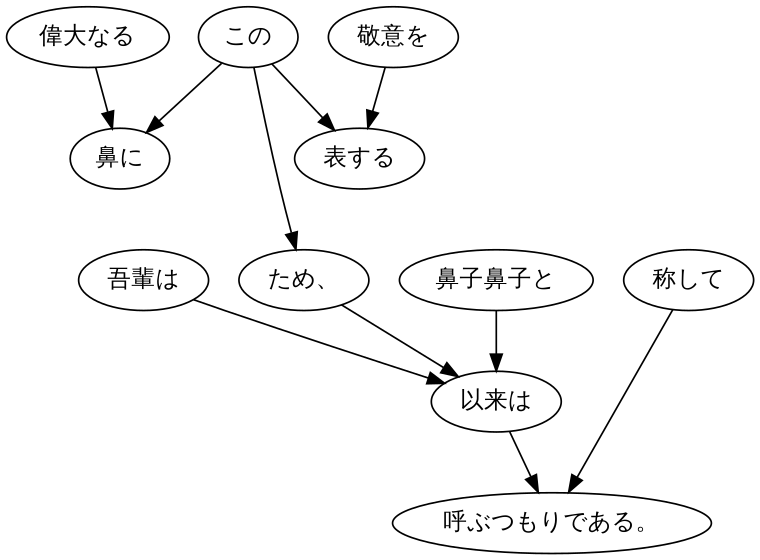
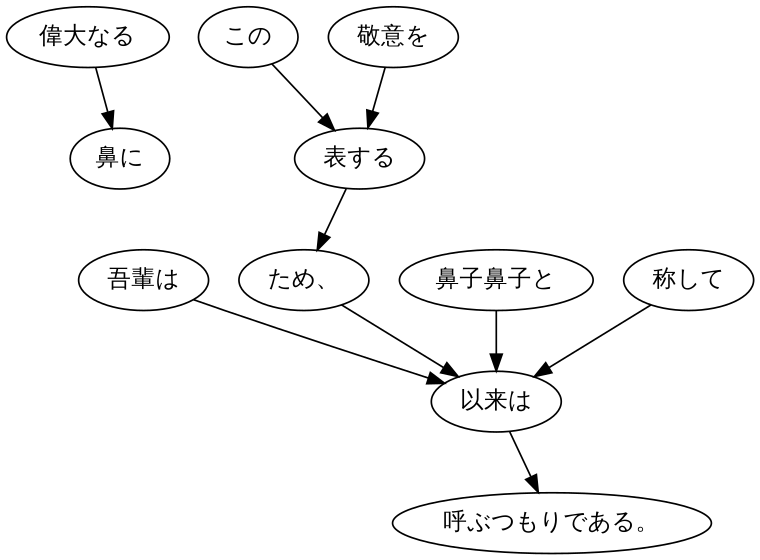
(190, 92) -> none
(271, 151) -> (335, 212)
(625, 394) -> (600, 336)
